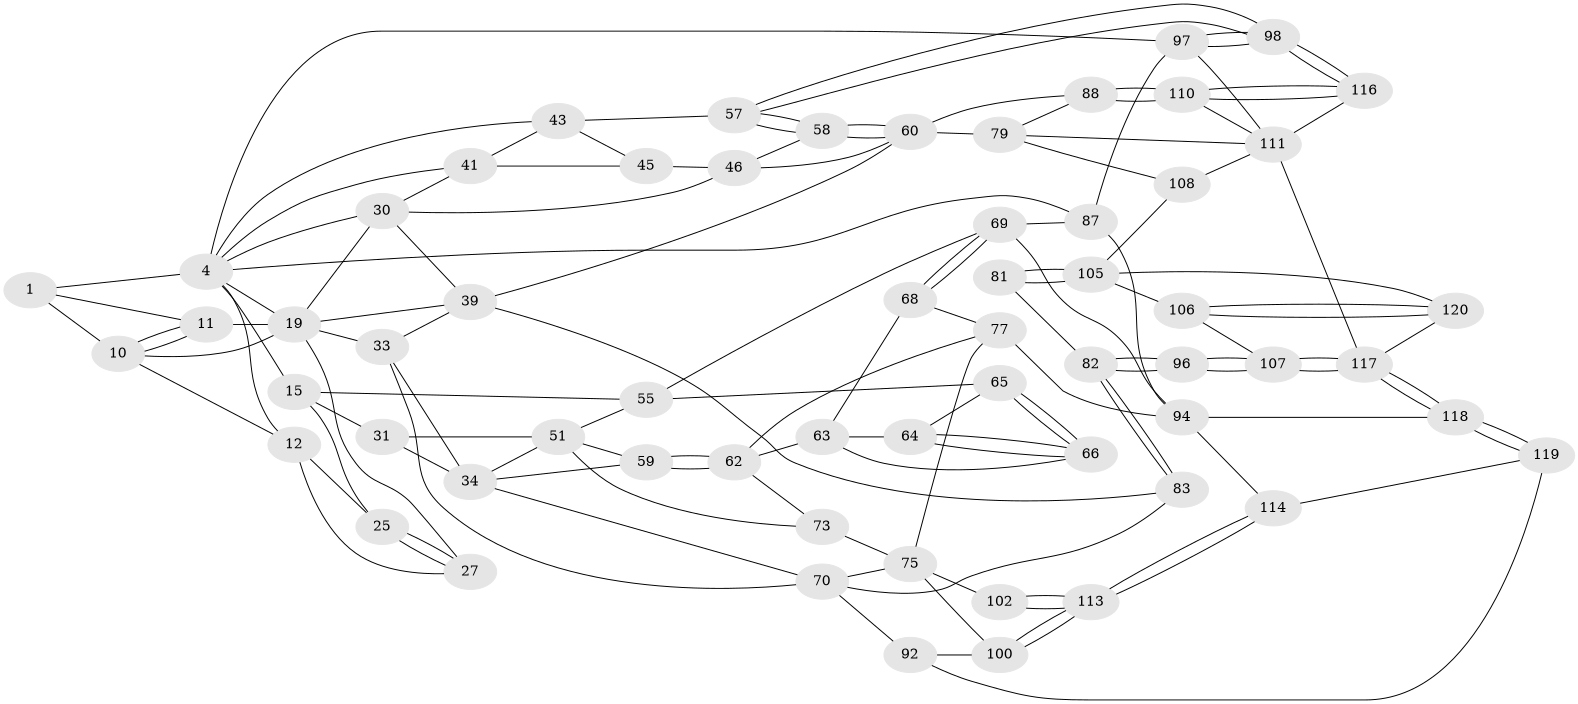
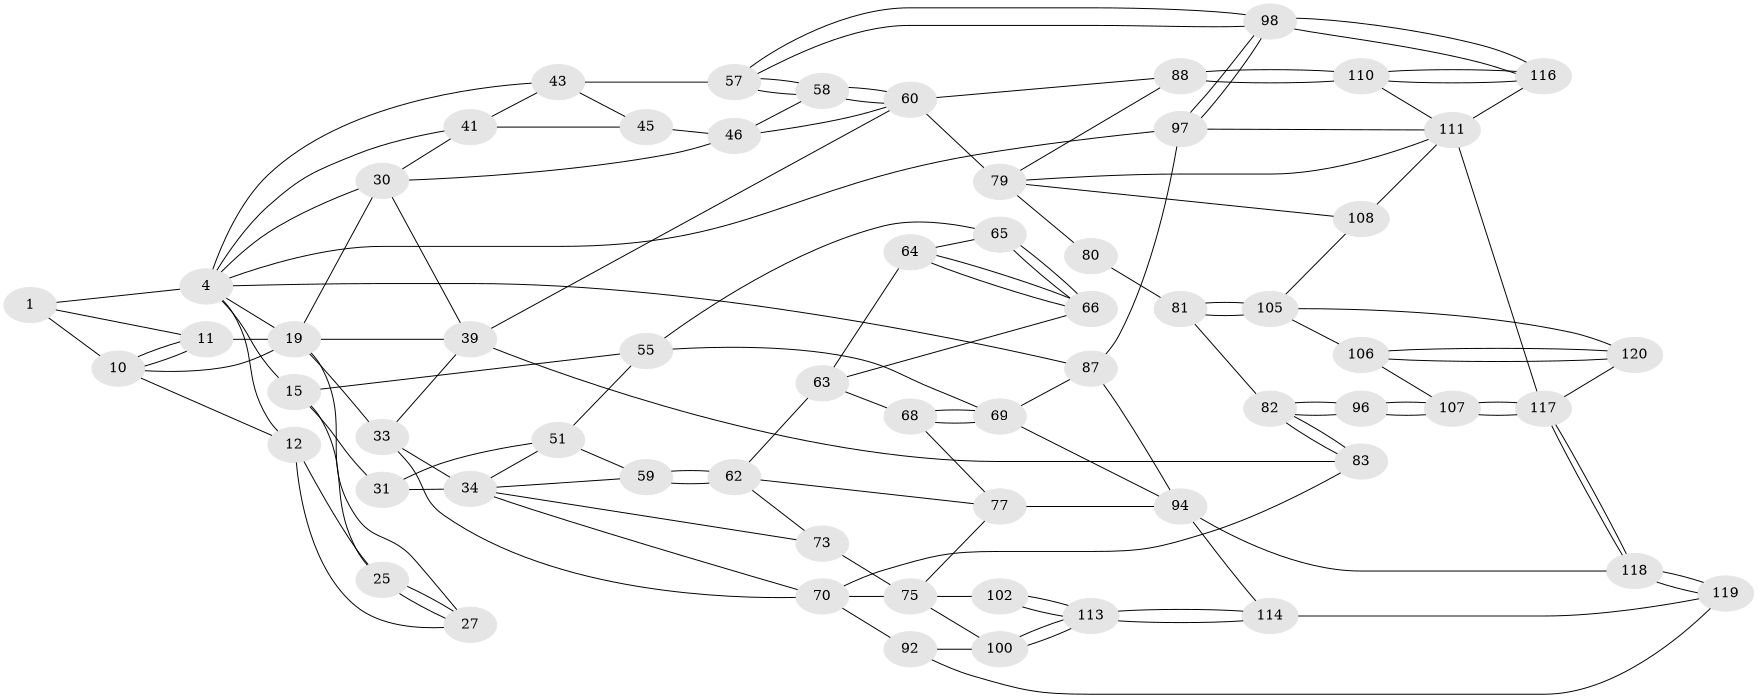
none -> (1091, 256)
(677, 509) -> (646, 516)
